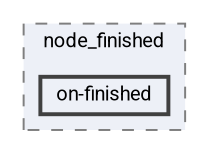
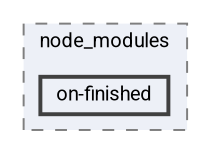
(104, 42) -> (105, 42)
